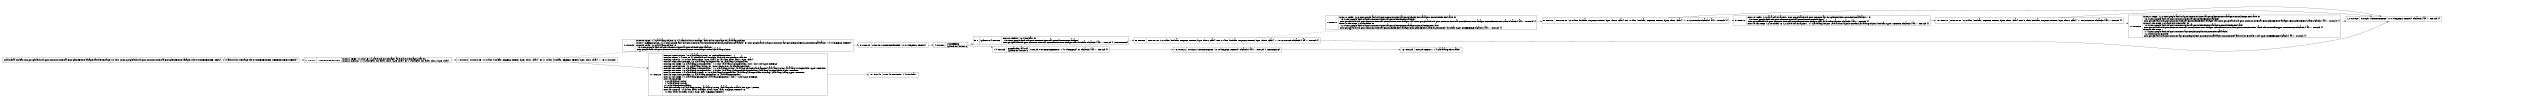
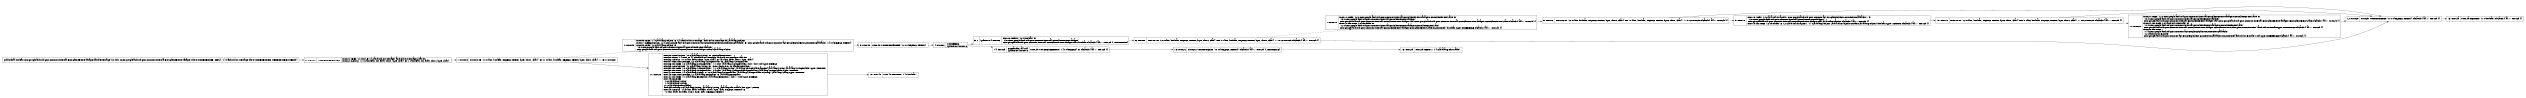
none -> (2485, 19)
